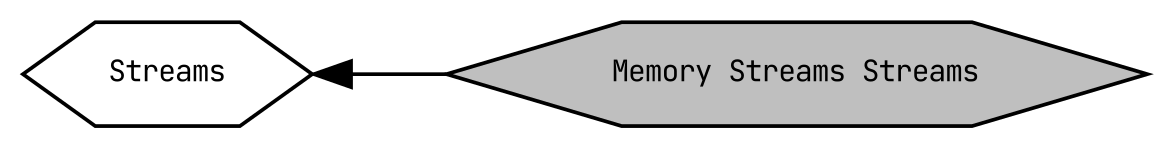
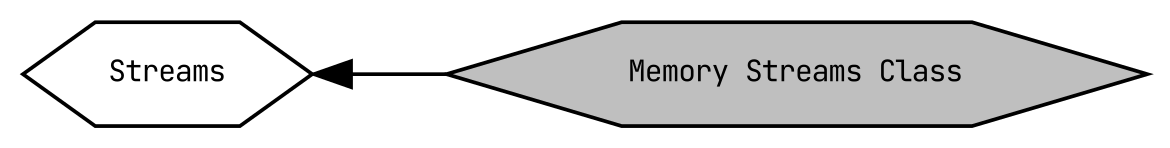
(797, 74) -> (797, 74)
